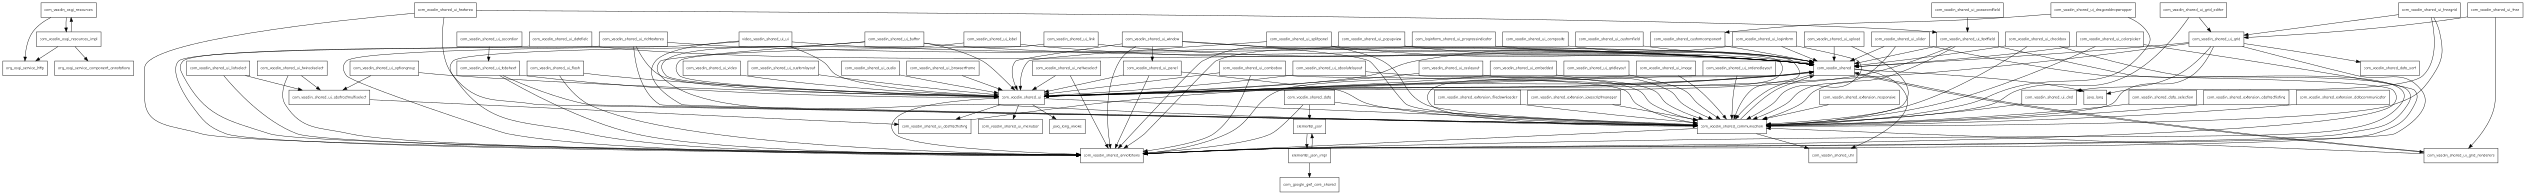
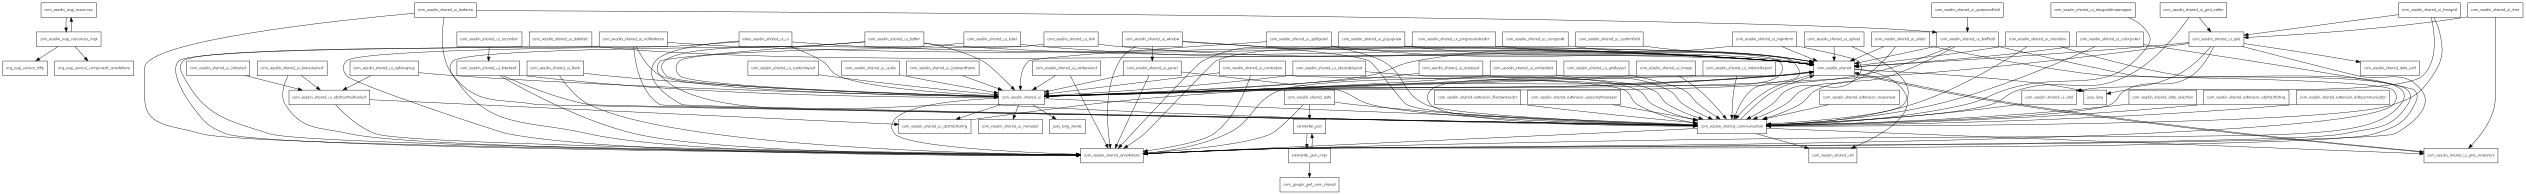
(32, 33) -> none
(1454, 39) -> (1454, 39)
(1688, 39) -> none
(1049, 55) -> none
(712, 68) -> none
(2065, 140) -> (2060, 140)
(639, 149) -> (701, 148)
